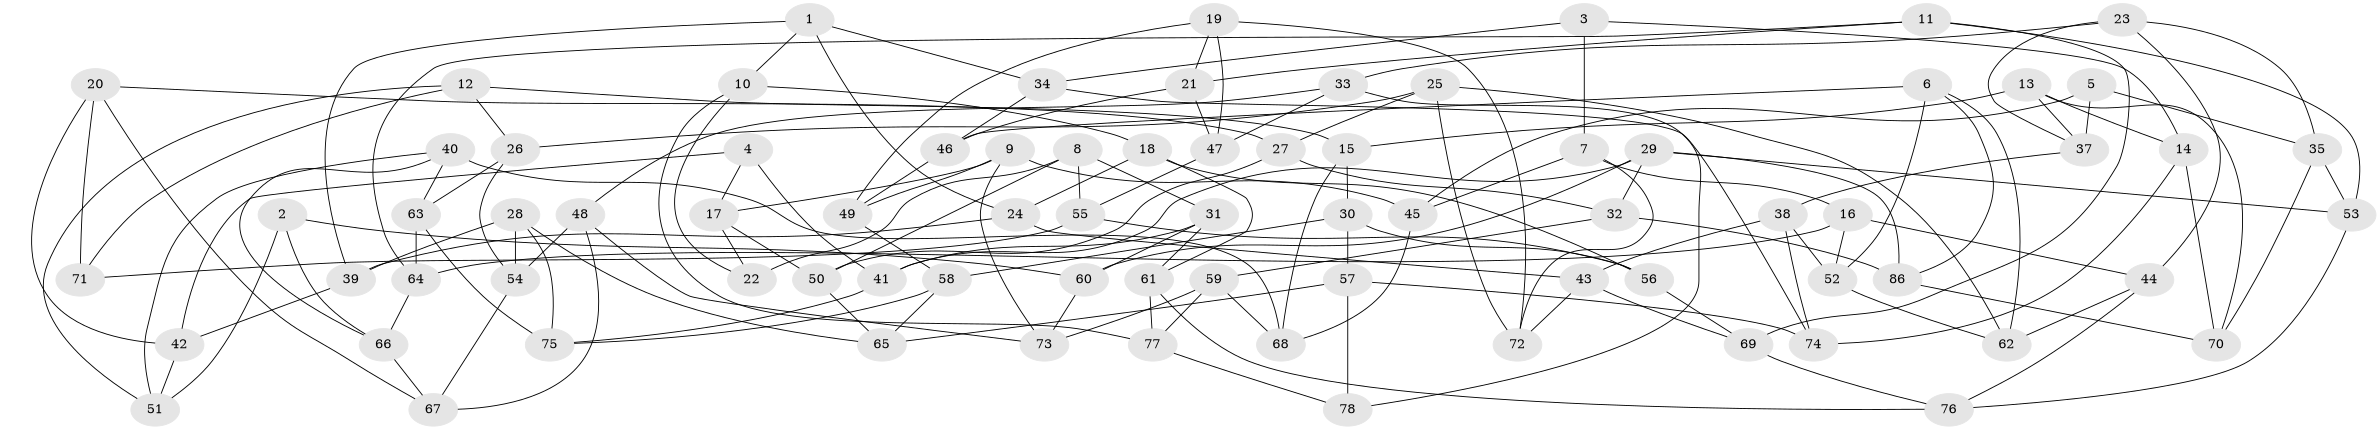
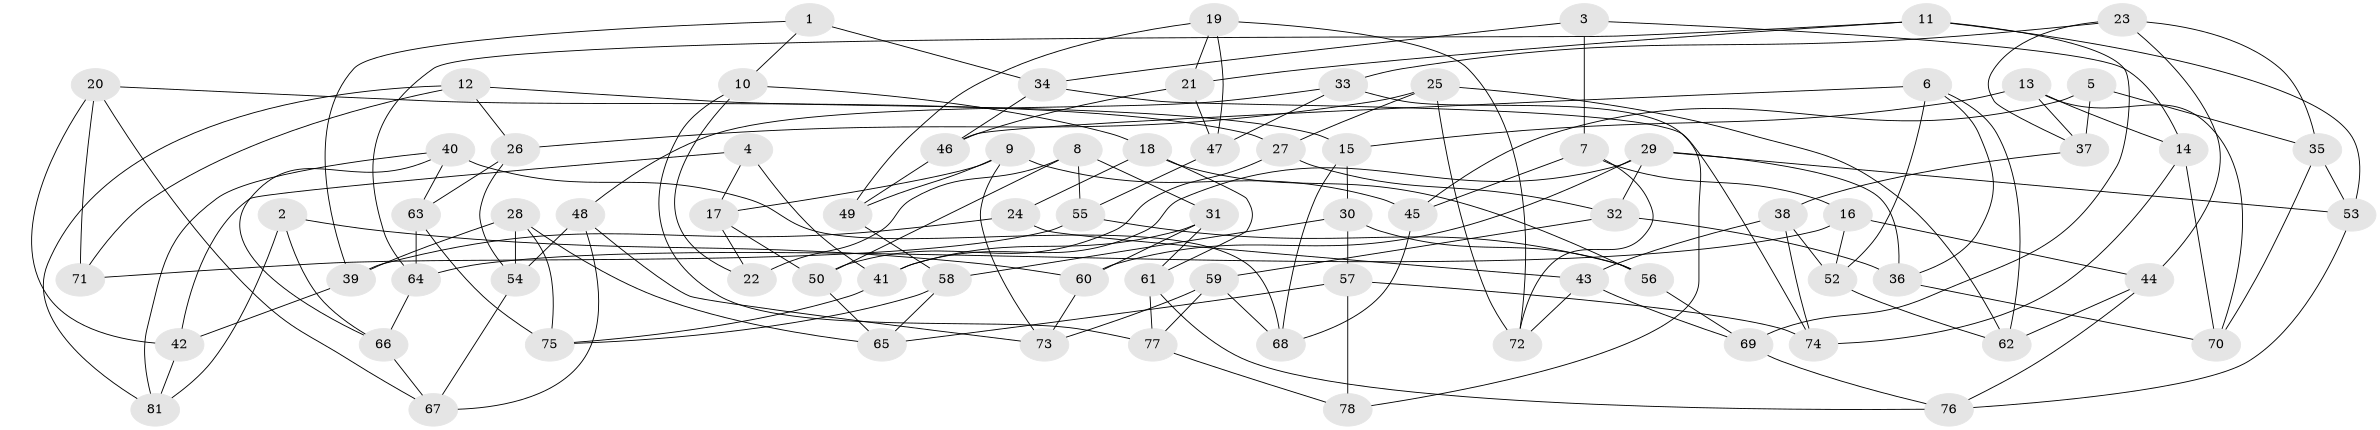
(887, 141) -> none
(1898, 280) -> (1898, 280)
(155, 410) -> (155, 410)
